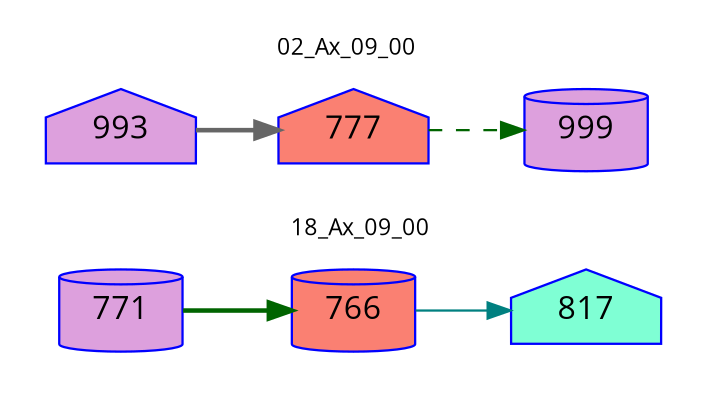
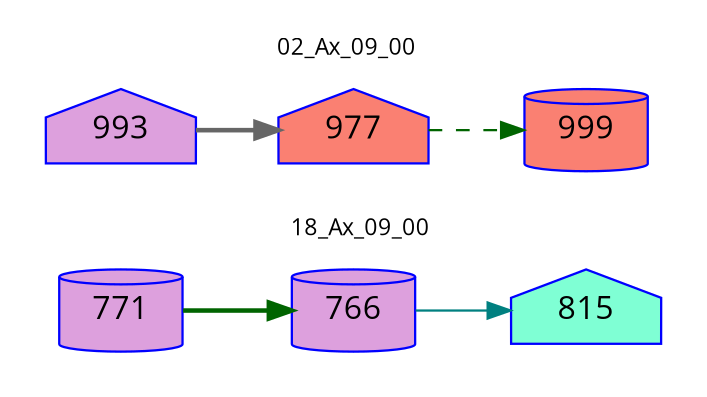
(353, 130) -> (353, 130)
(586, 130) -> (586, 130)
(353, 311) -> (353, 311)
(586, 311) -> (586, 311)
